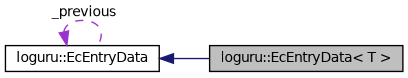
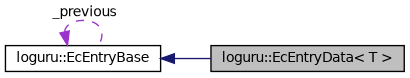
(82, 59) -> (83, 59)
